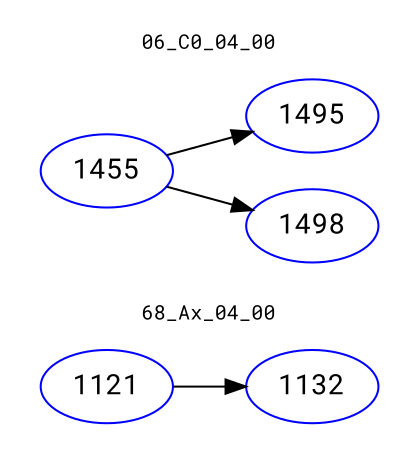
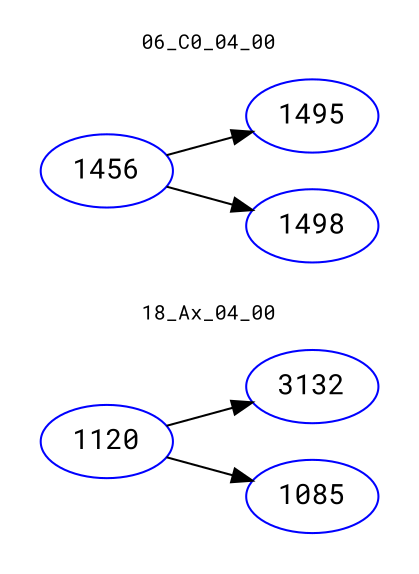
(107, 171) -> (107, 171)
(210, 314) -> (210, 314)
(107, 387) -> (107, 442)
(312, 387) -> (312, 387)
none -> (312, 496)
